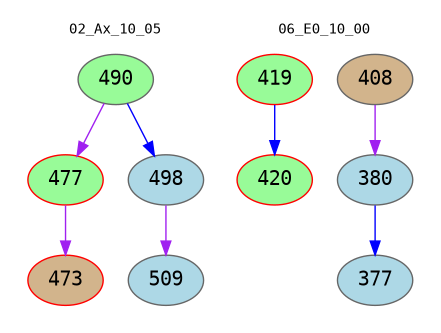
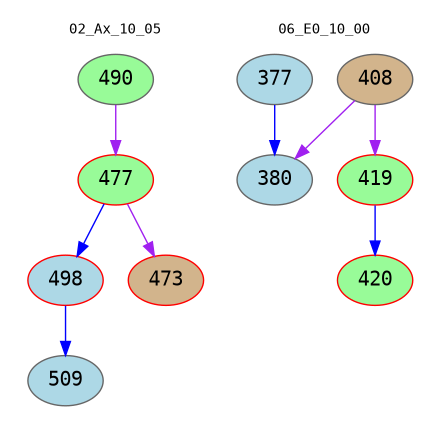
(138, 123) -> (94, 224)
none -> (375, 123)
(166, 180) -> (66, 280)
(166, 223) -> (66, 324)
(375, 223) -> (275, 123)
